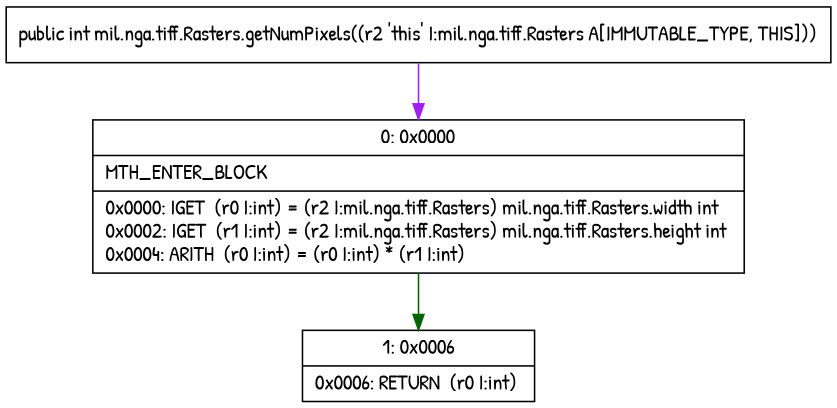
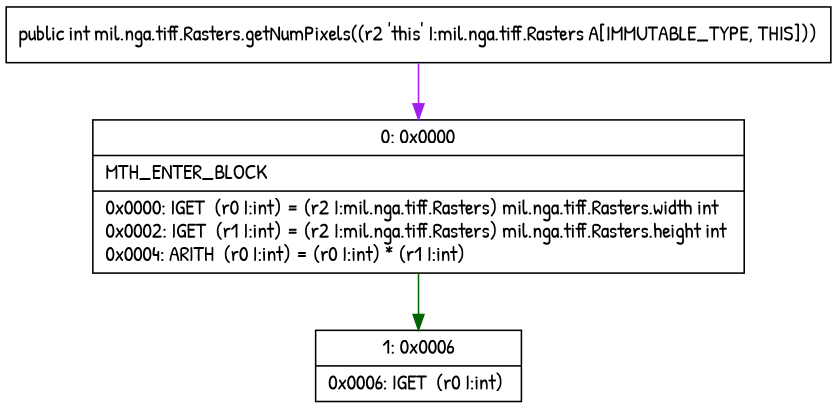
(419, 383) -> (419, 383)
